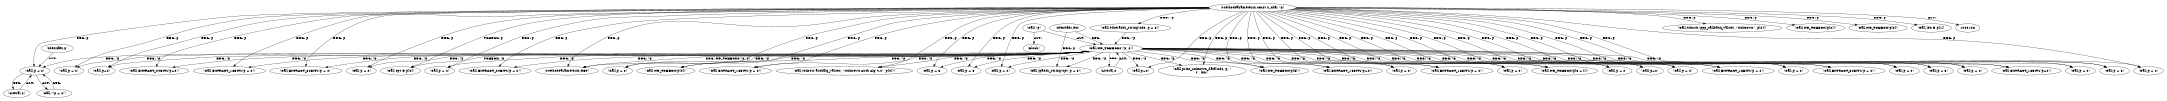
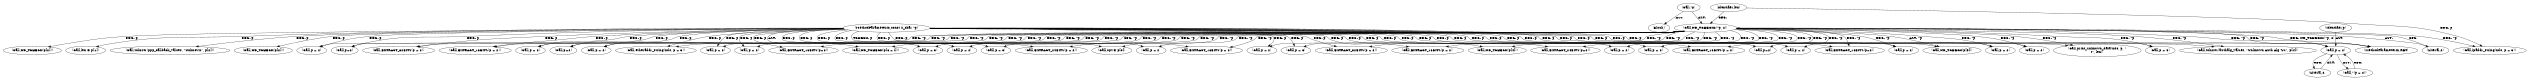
(1167, 18) -> (715, 38)
(1968, 28) -> none
(1121, 37) -> (1181, 33)
(1324, 38) -> (773, 38)
(494, 59) -> (1227, 38)
(1198, 59) -> (1916, 38)
(1324, 59) -> (1131, 38)
(1056, 71) -> (2490, 50)
